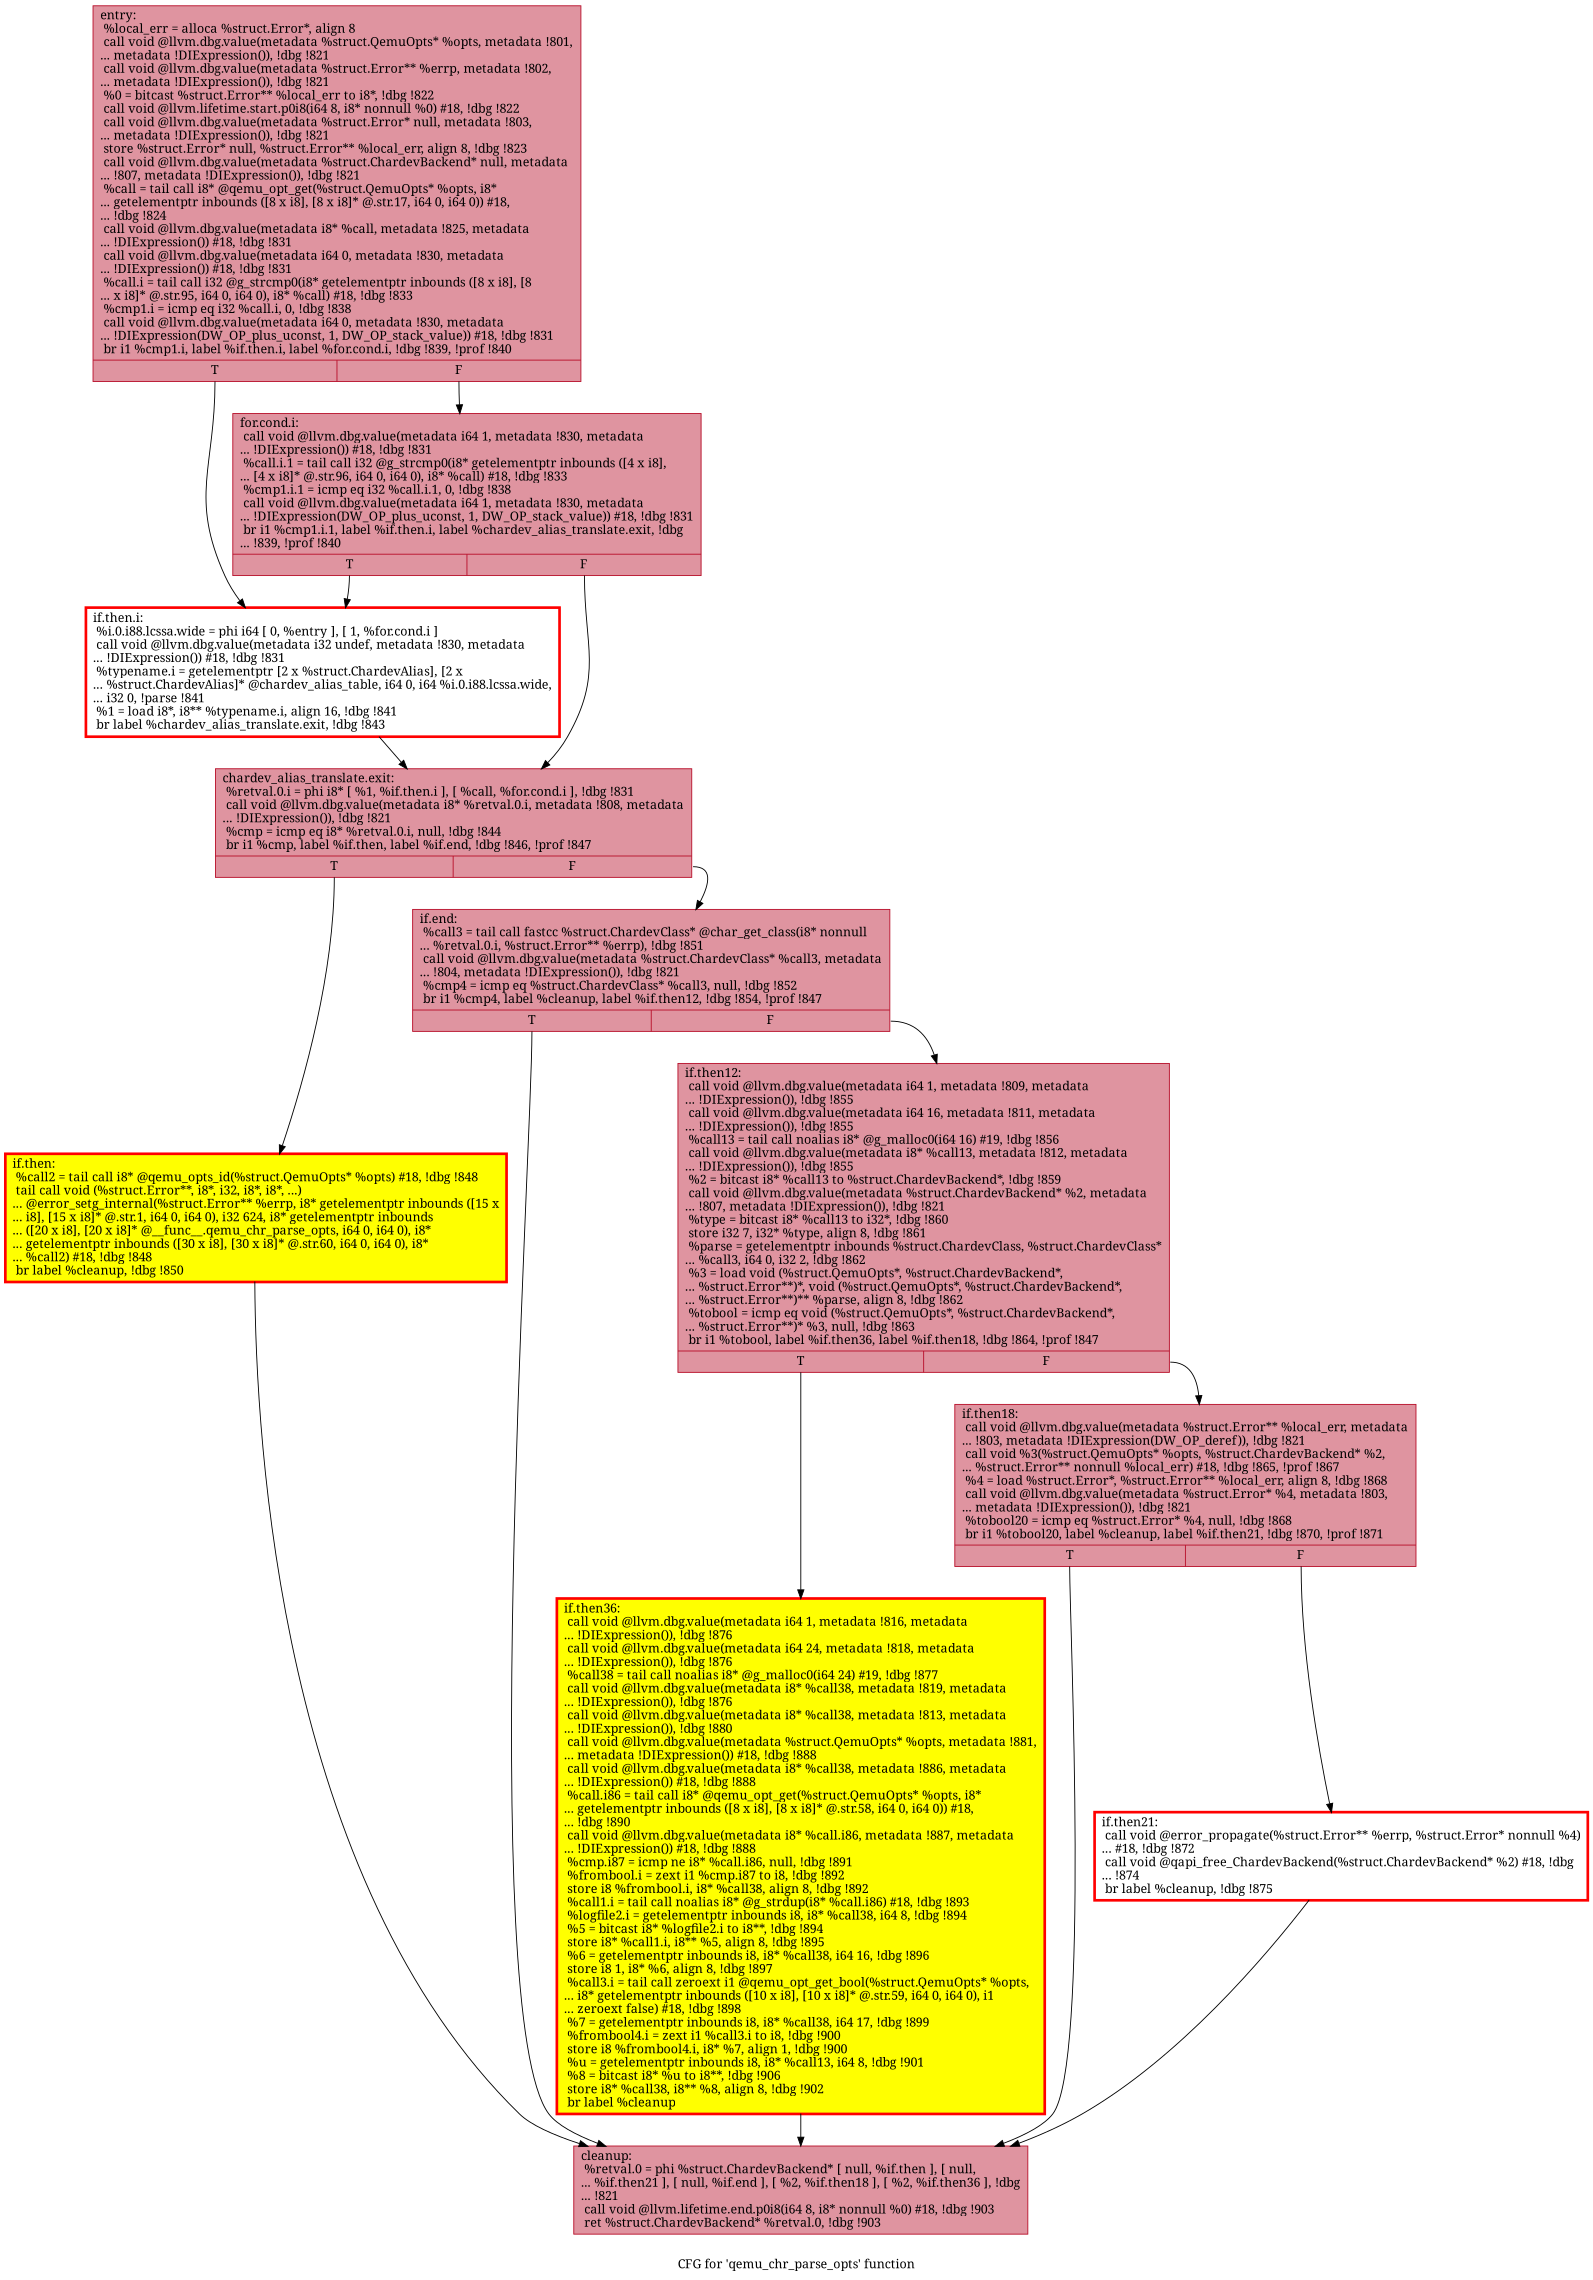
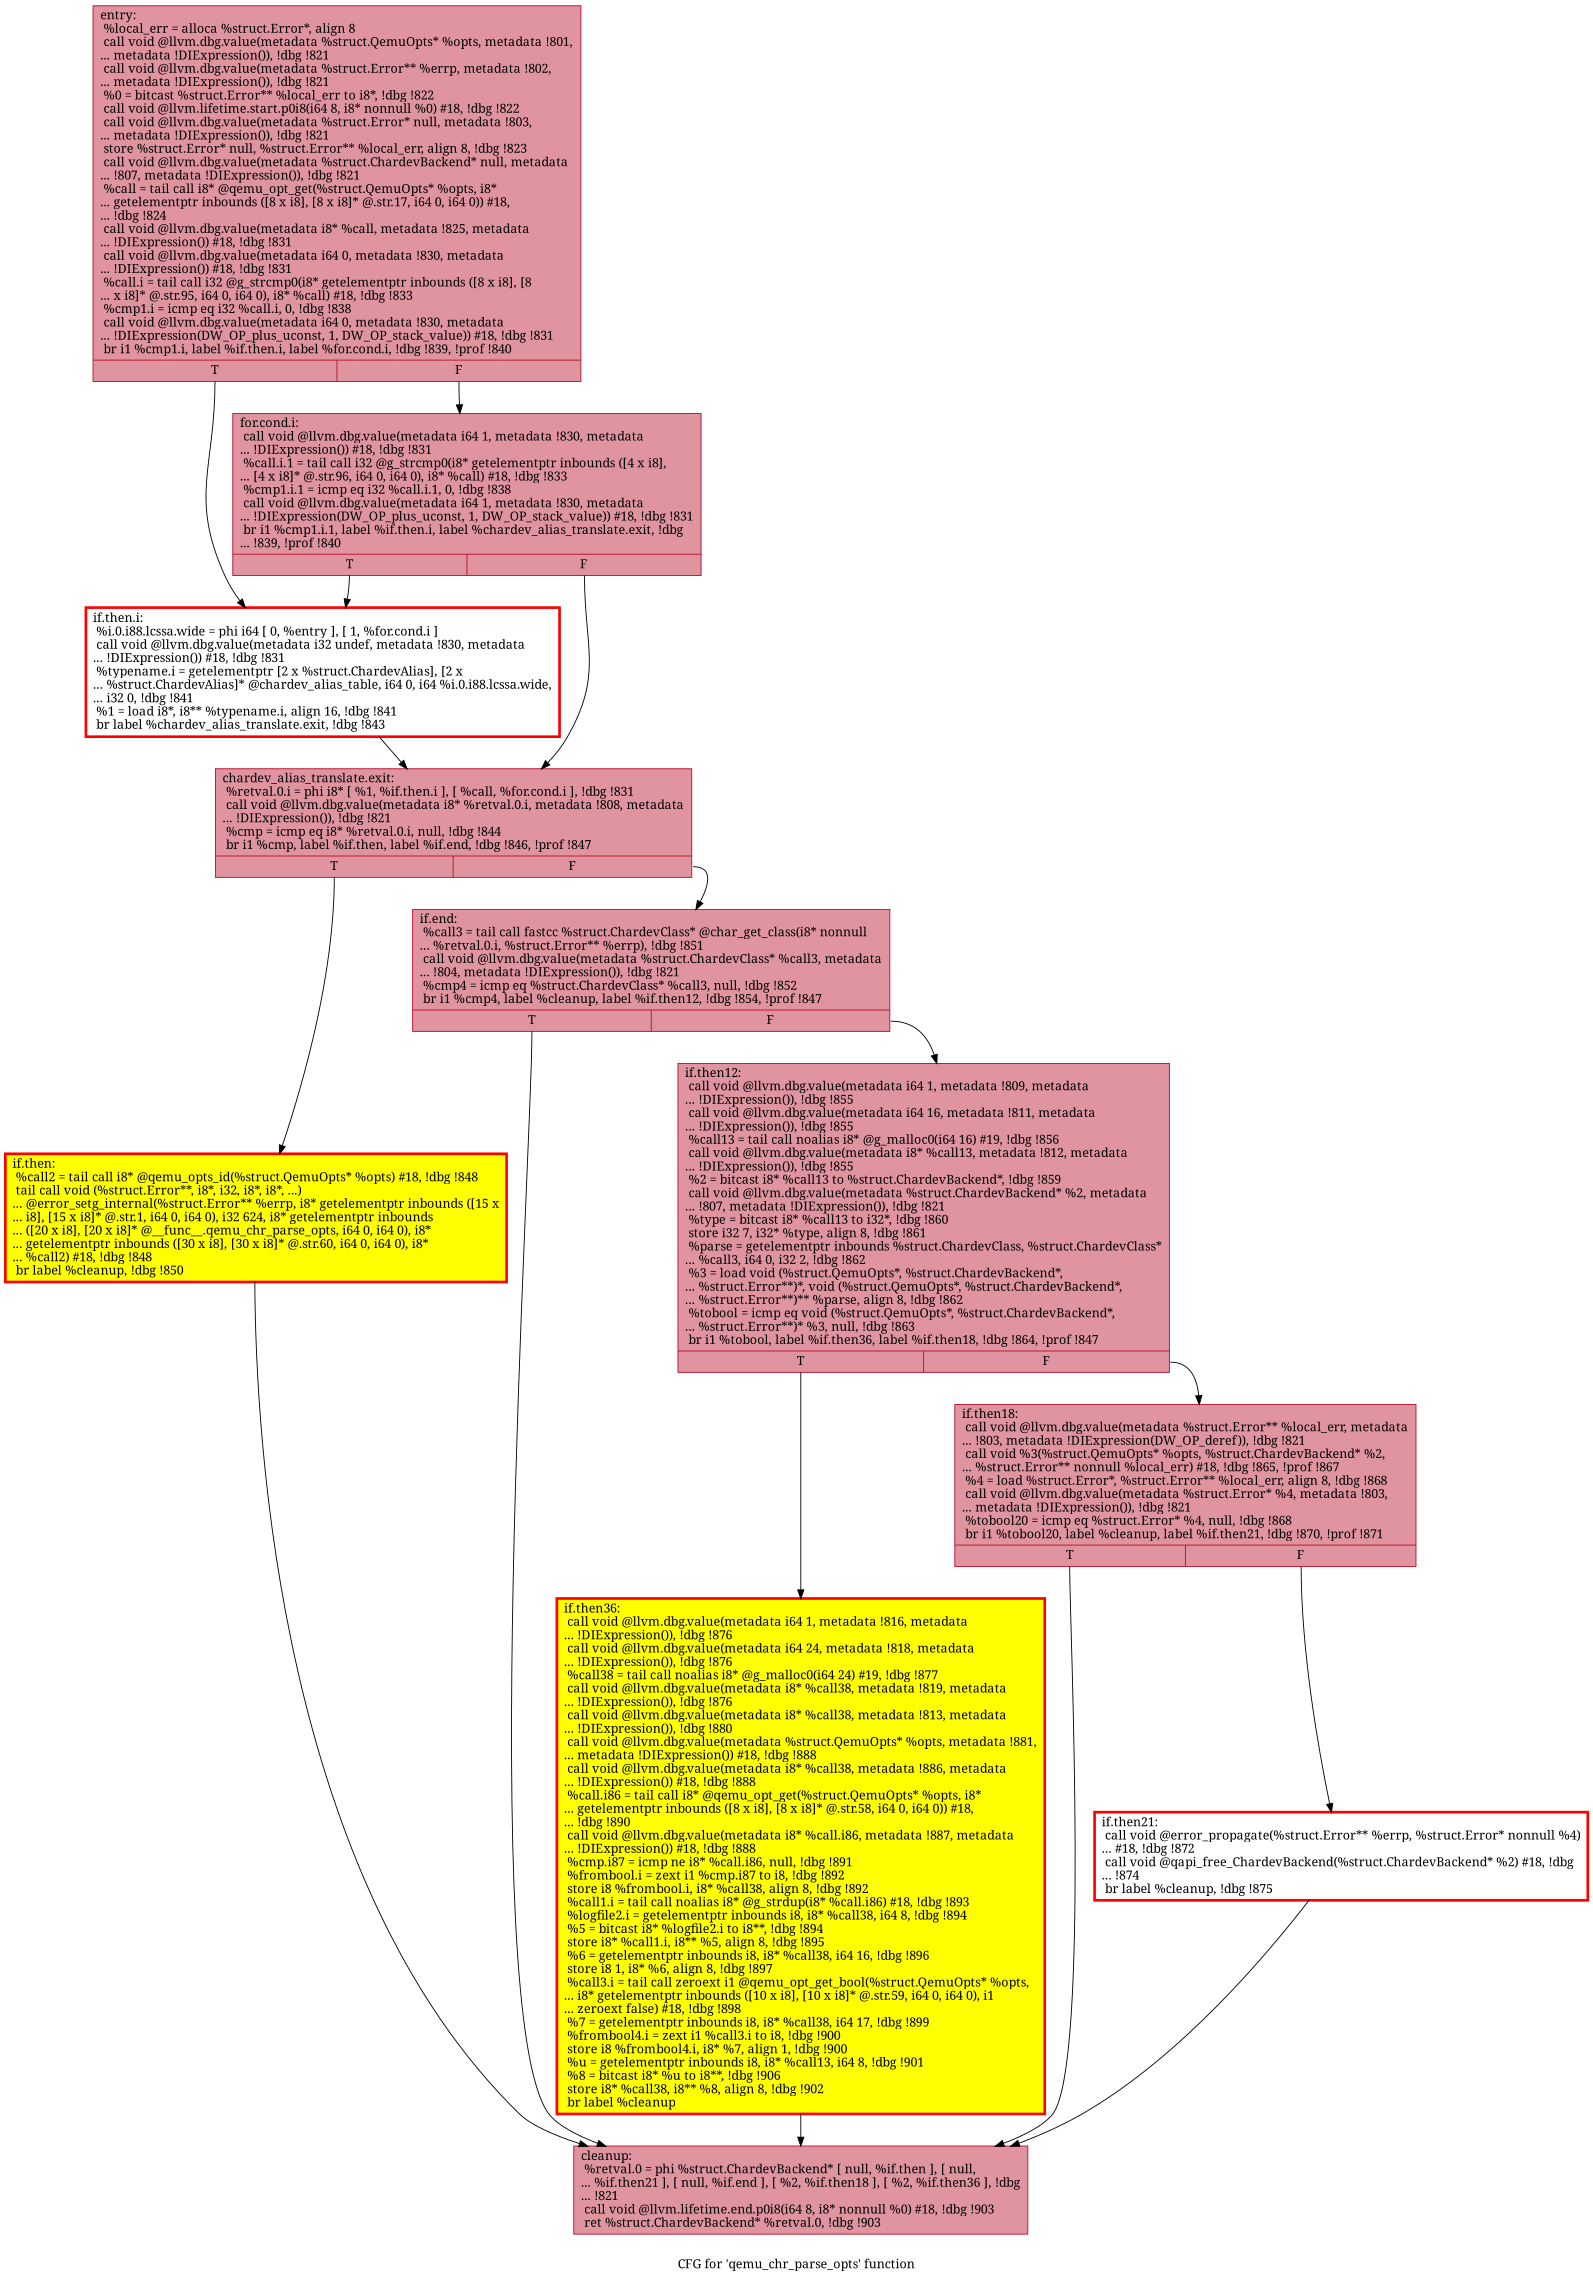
(149, 698) -> (143, 698)
